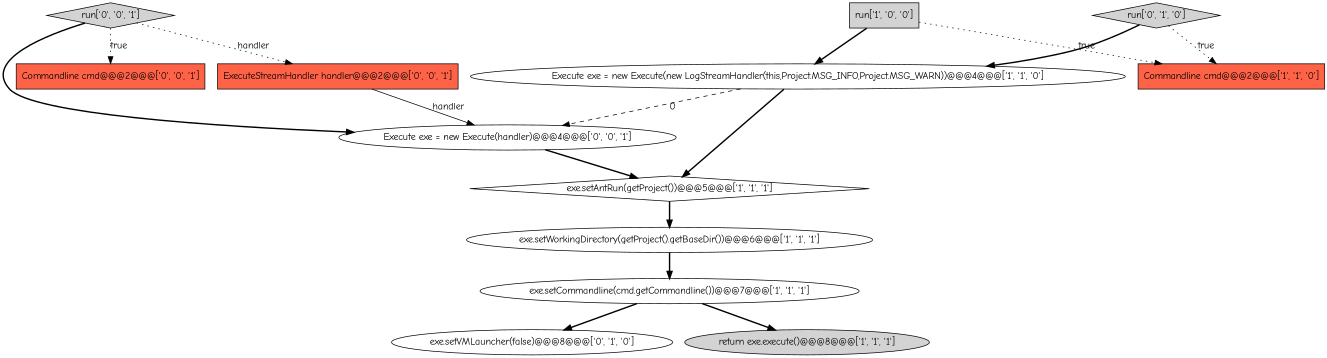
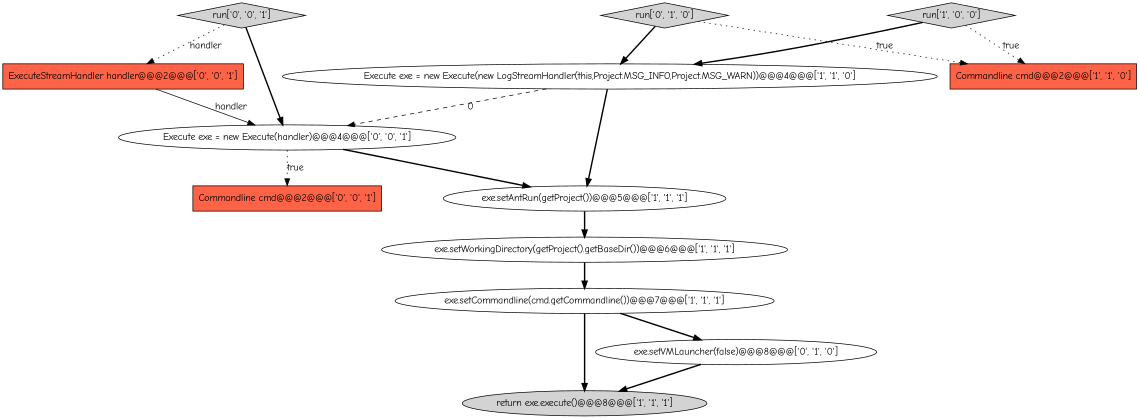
(884, 15) -> (951, 15)
(111, 42) -> (287, 164)
(670, 189) -> (585, 198)
none -> (664, 377)
